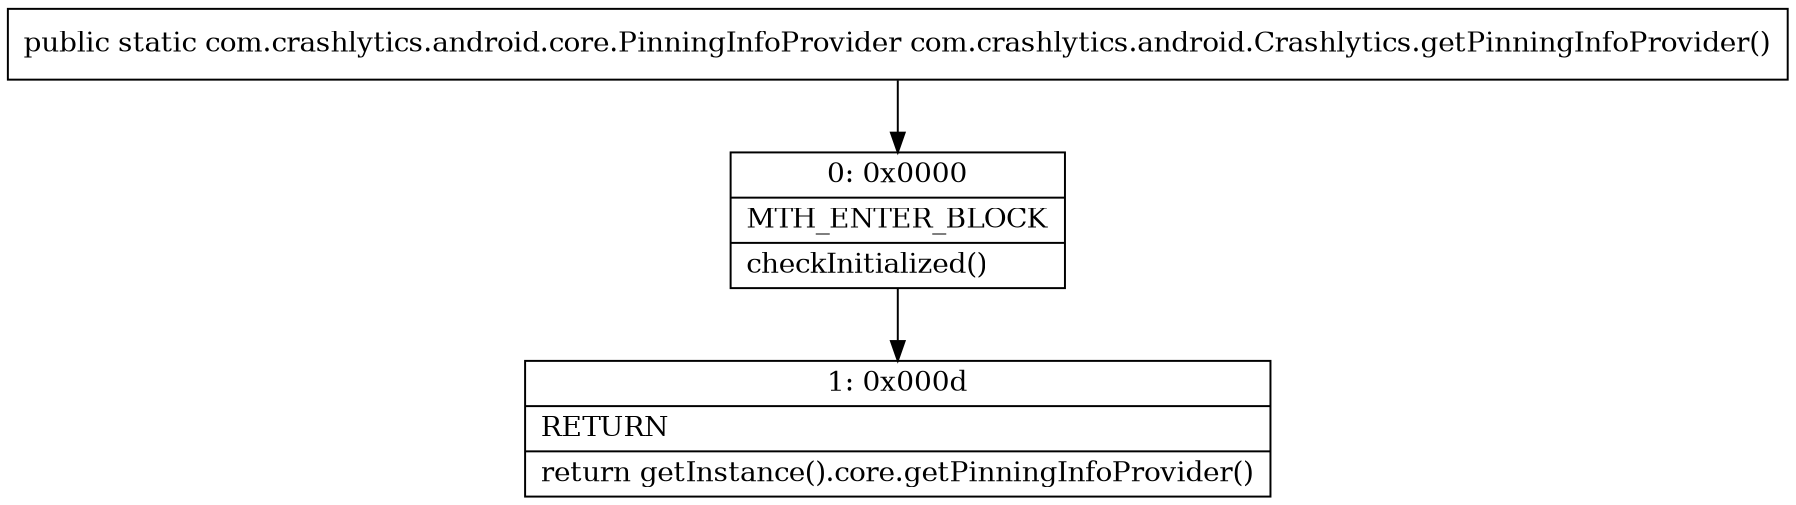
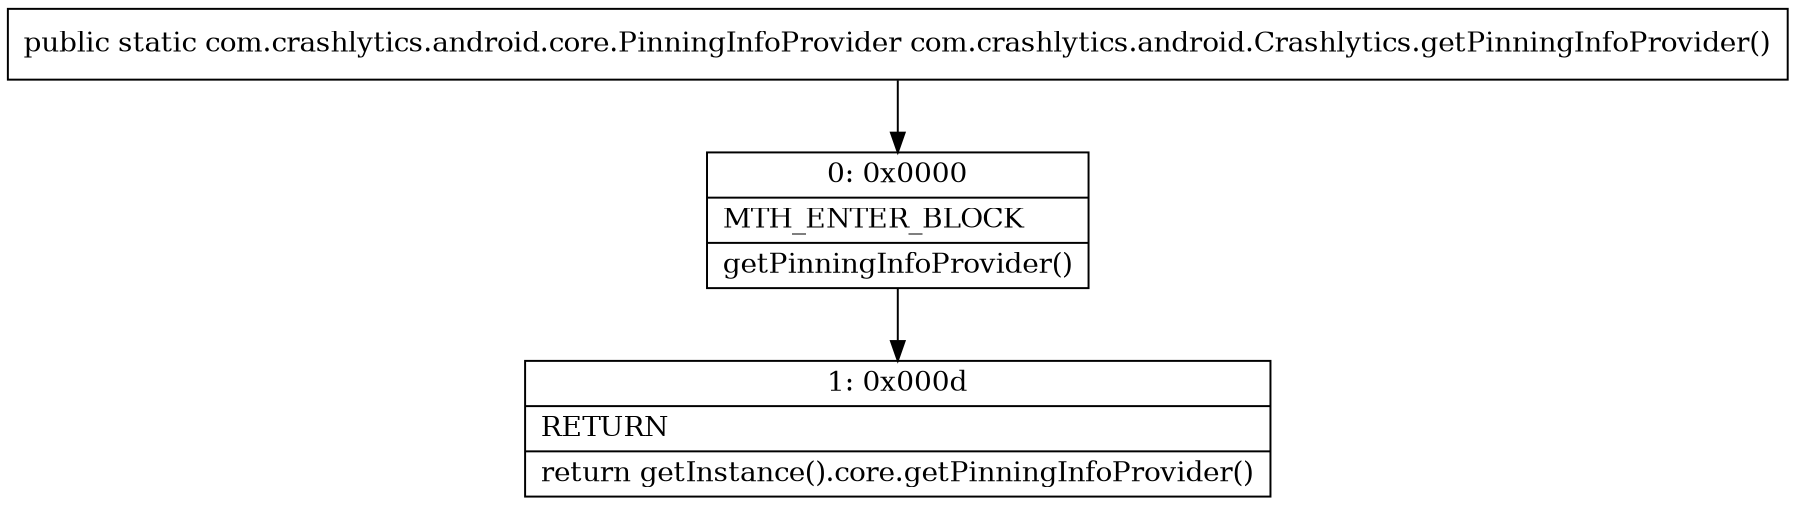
(867, 265) -> (898, 265)
